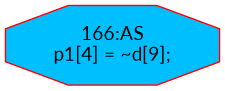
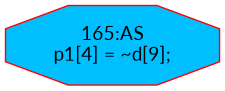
(113, 45) -> (113, 45)
